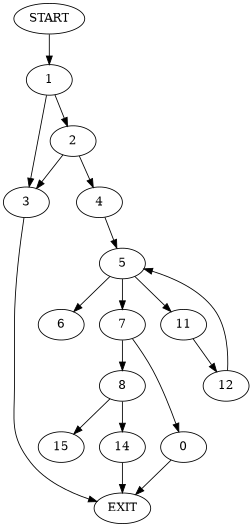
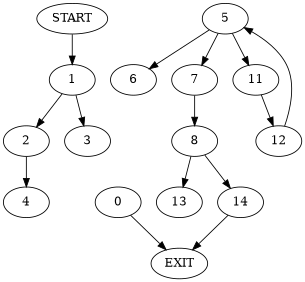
(52, 168) -> none
(109, 229) -> none
(14, 377) -> none
(158, 380) -> none
(61, 447) -> (179, 202)
